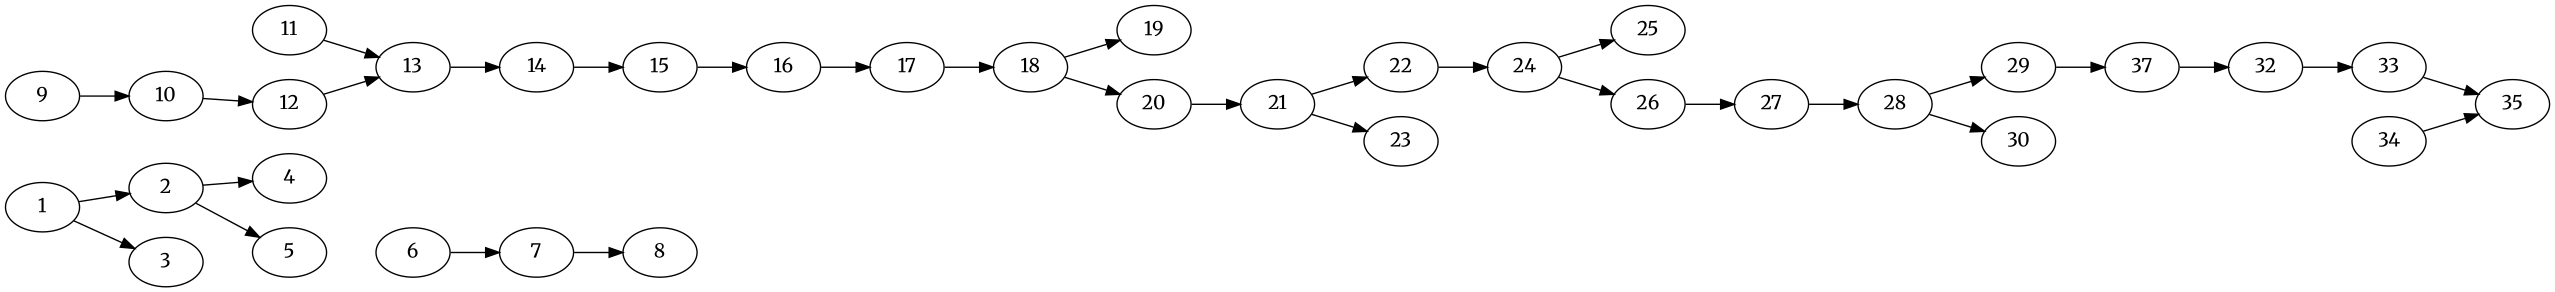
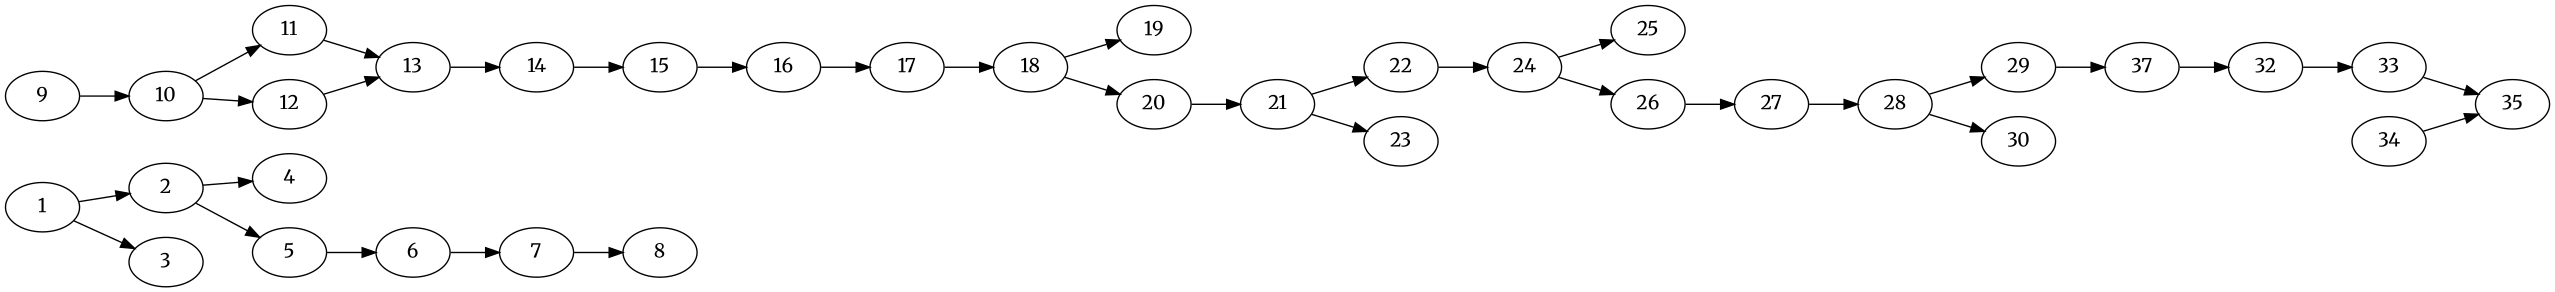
none -> (222, 66)
none -> (345, 252)
